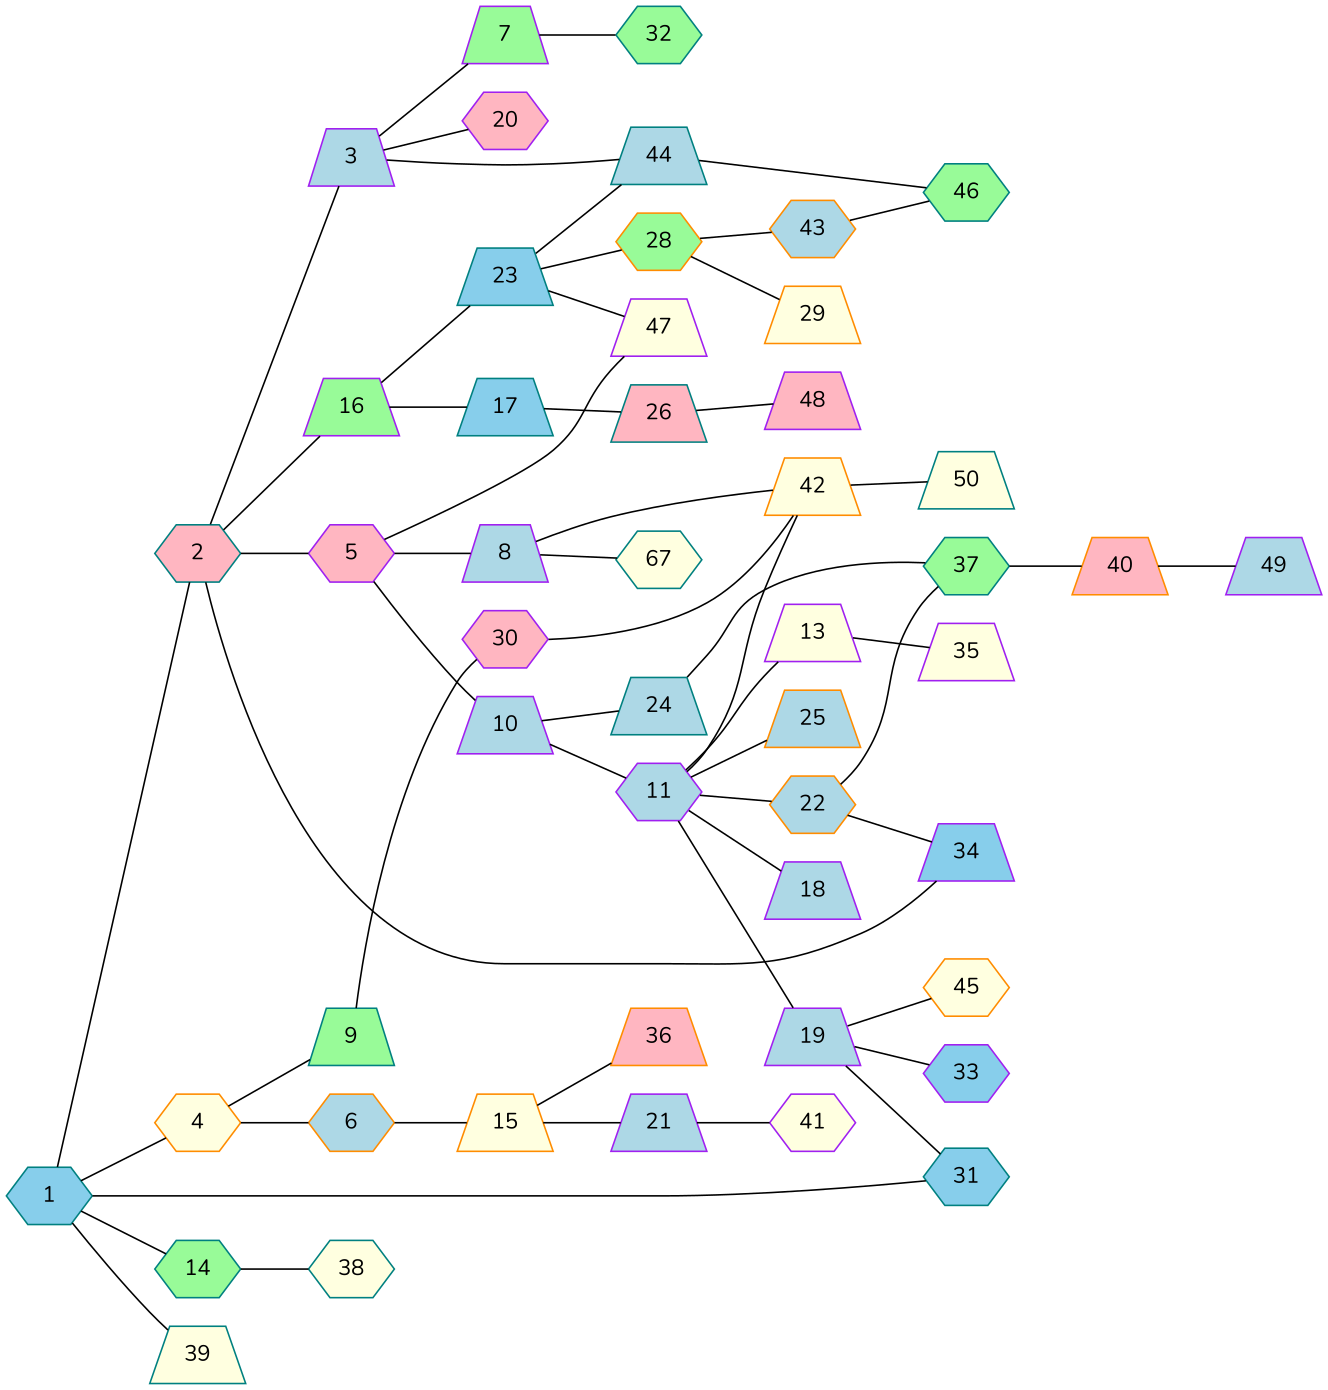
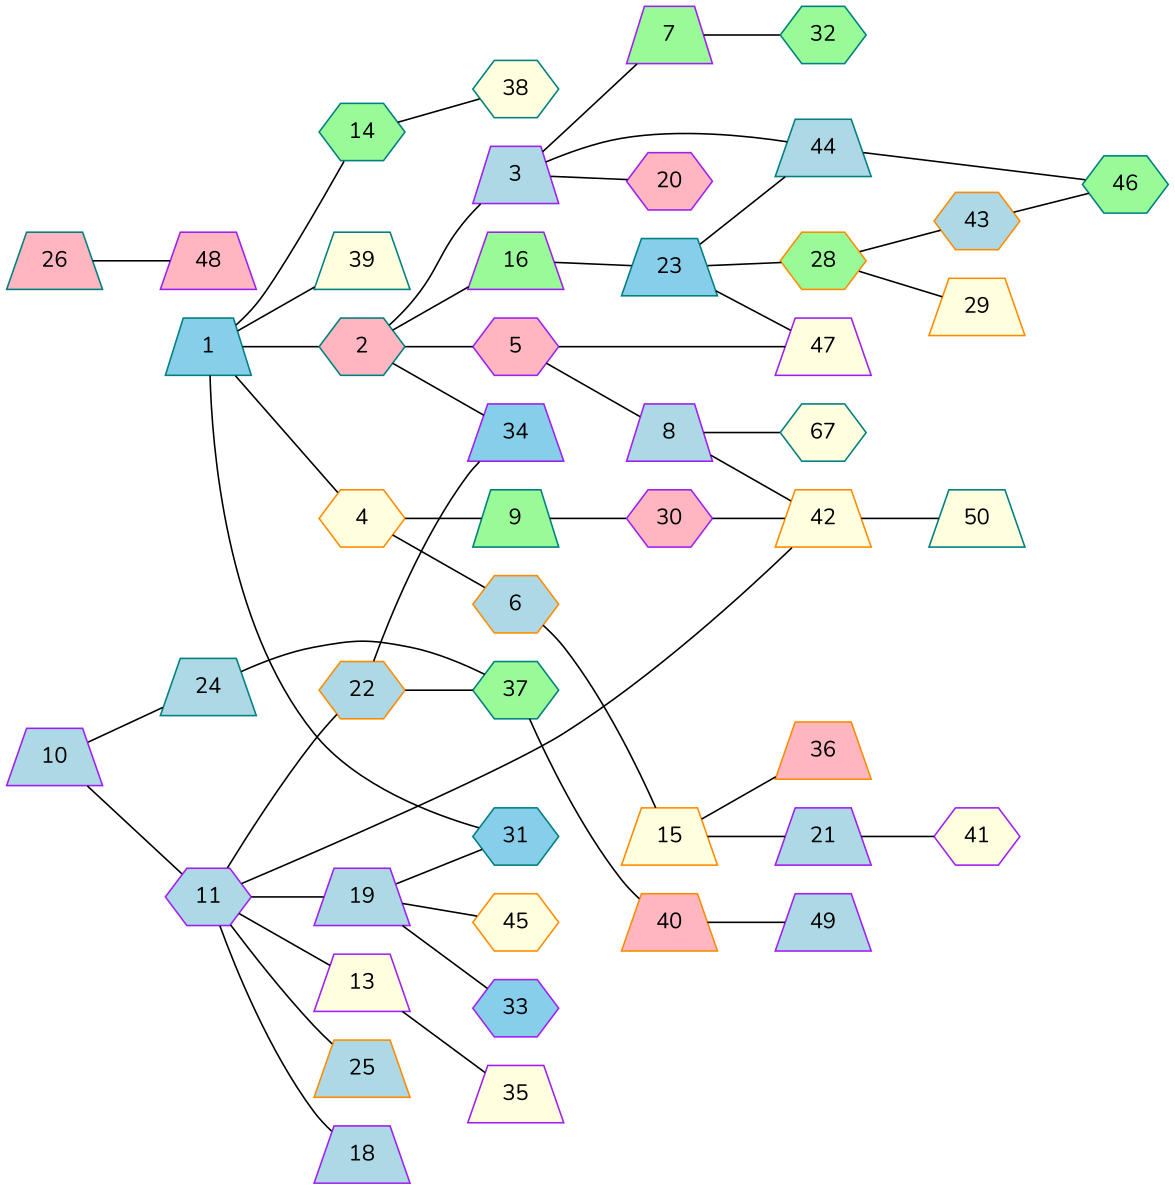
(505, 407) -> none
(422, 643) -> none
(49, 1196) -> (208, 347)
